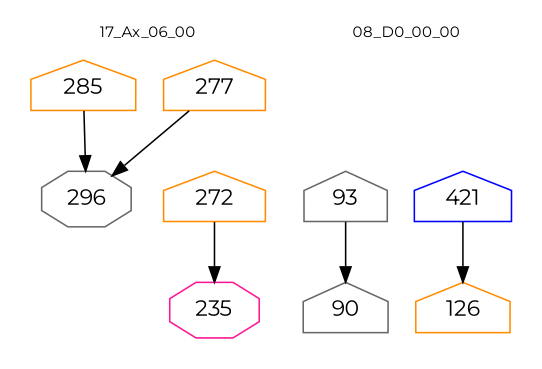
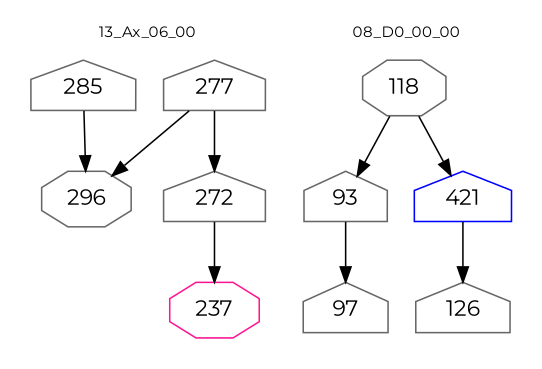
(148, 33) -> (148, 33)
(83, 88) -> (83, 88)
(214, 88) -> (214, 88)
none -> (404, 88)
none -> (214, 133)
(214, 199) -> (214, 199)
(214, 310) -> (214, 310)
(346, 310) -> (346, 310)
(463, 310) -> (463, 310)
